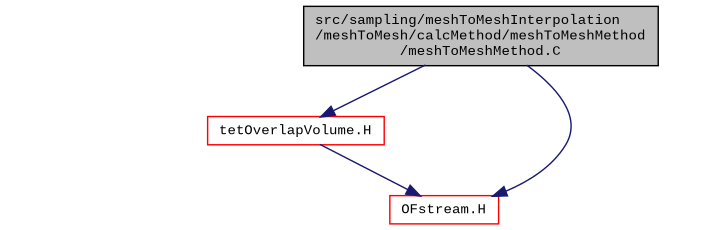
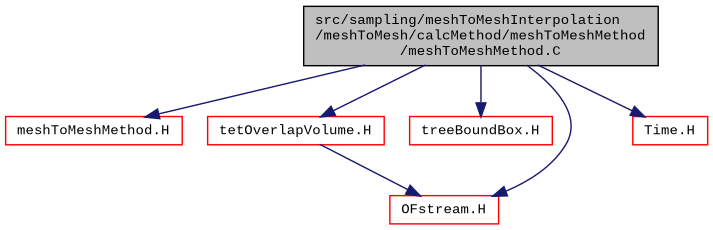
none -> (94, 131)
none -> (481, 131)
none -> (670, 131)
